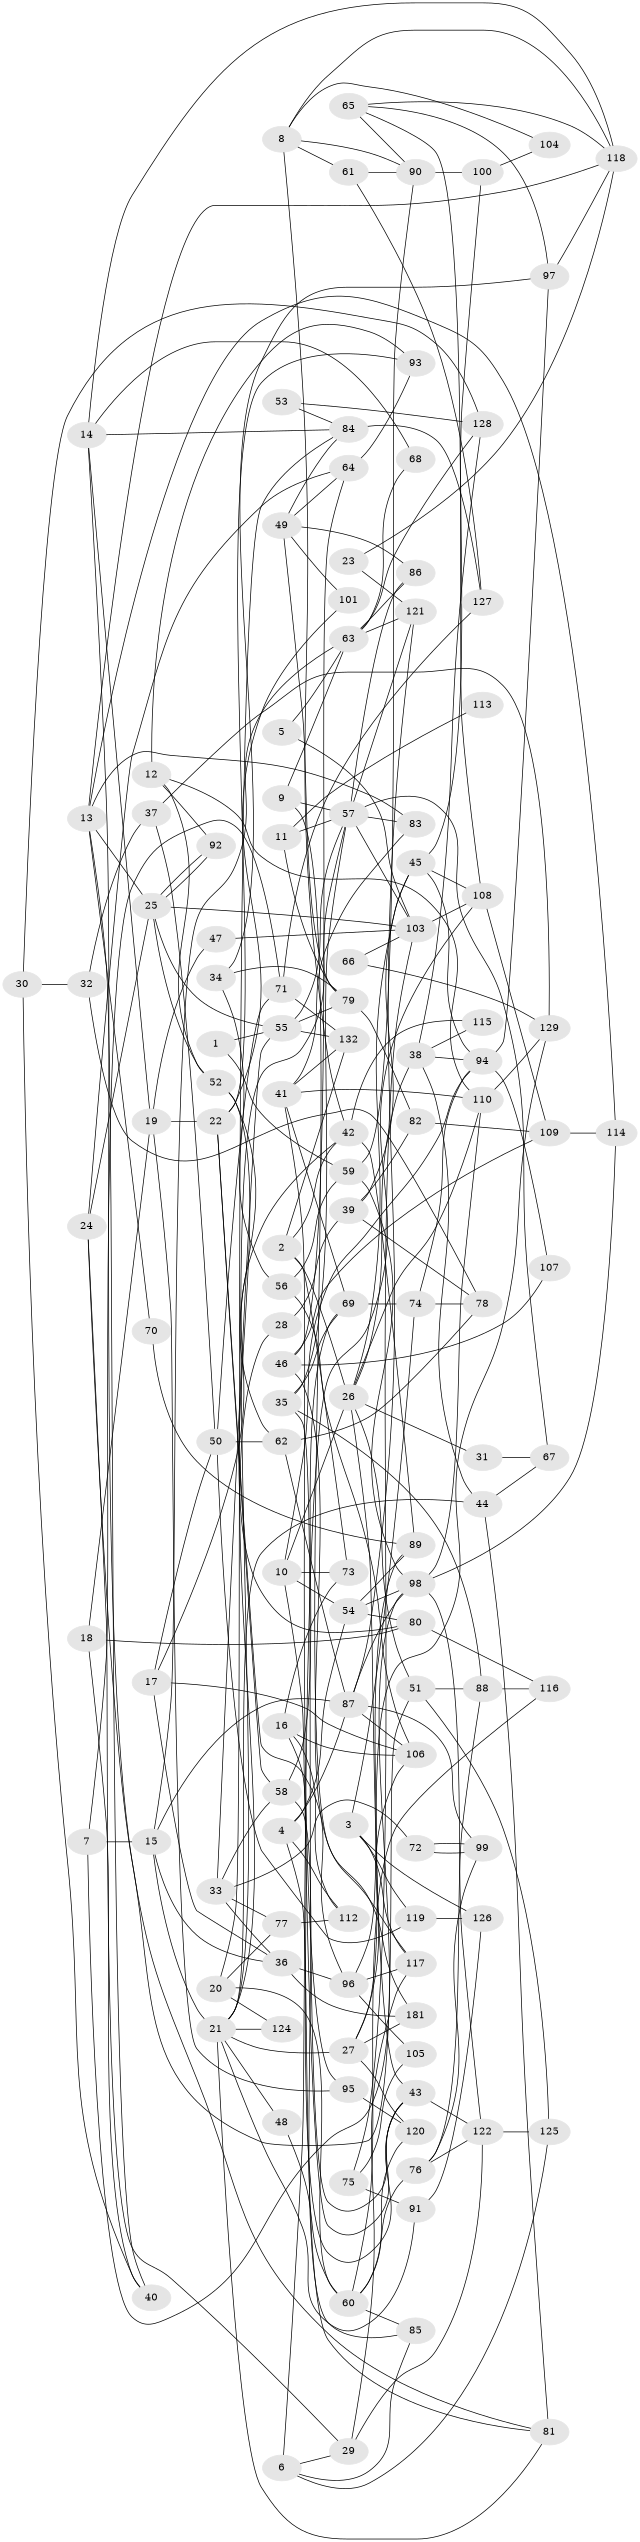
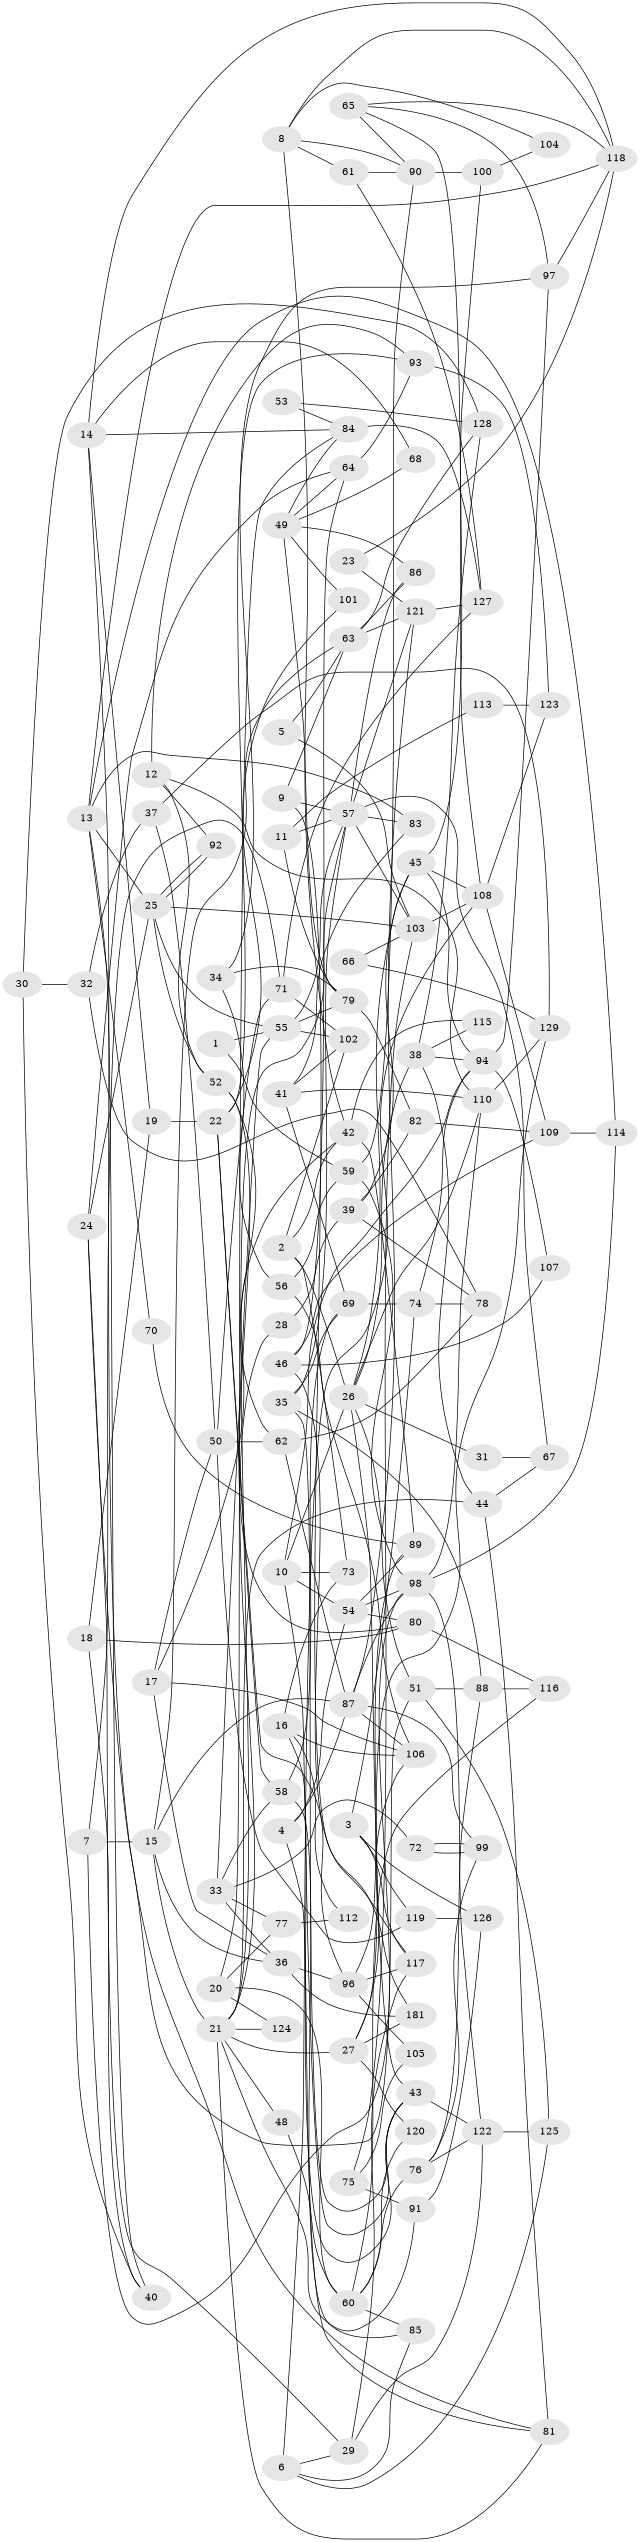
(383, 558) -> (352, 496)
none -> (449, 607)
none -> (550, 705)
(216, 939) -> none
(349, 1040) -> (349, 1040)
(315, 1875) -> none
(349, 2090) -> none
